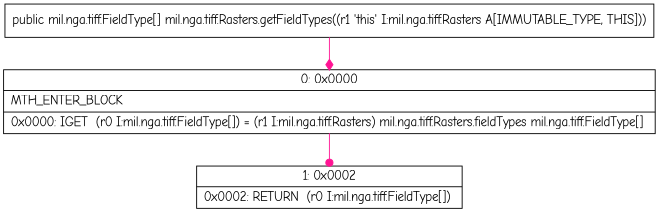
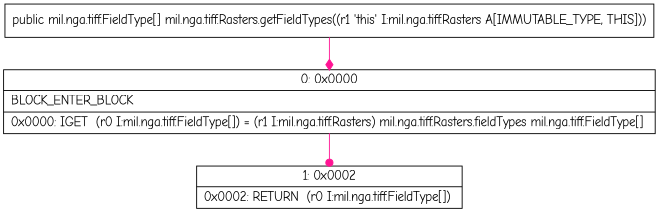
(67, 101) -> (72, 101)
